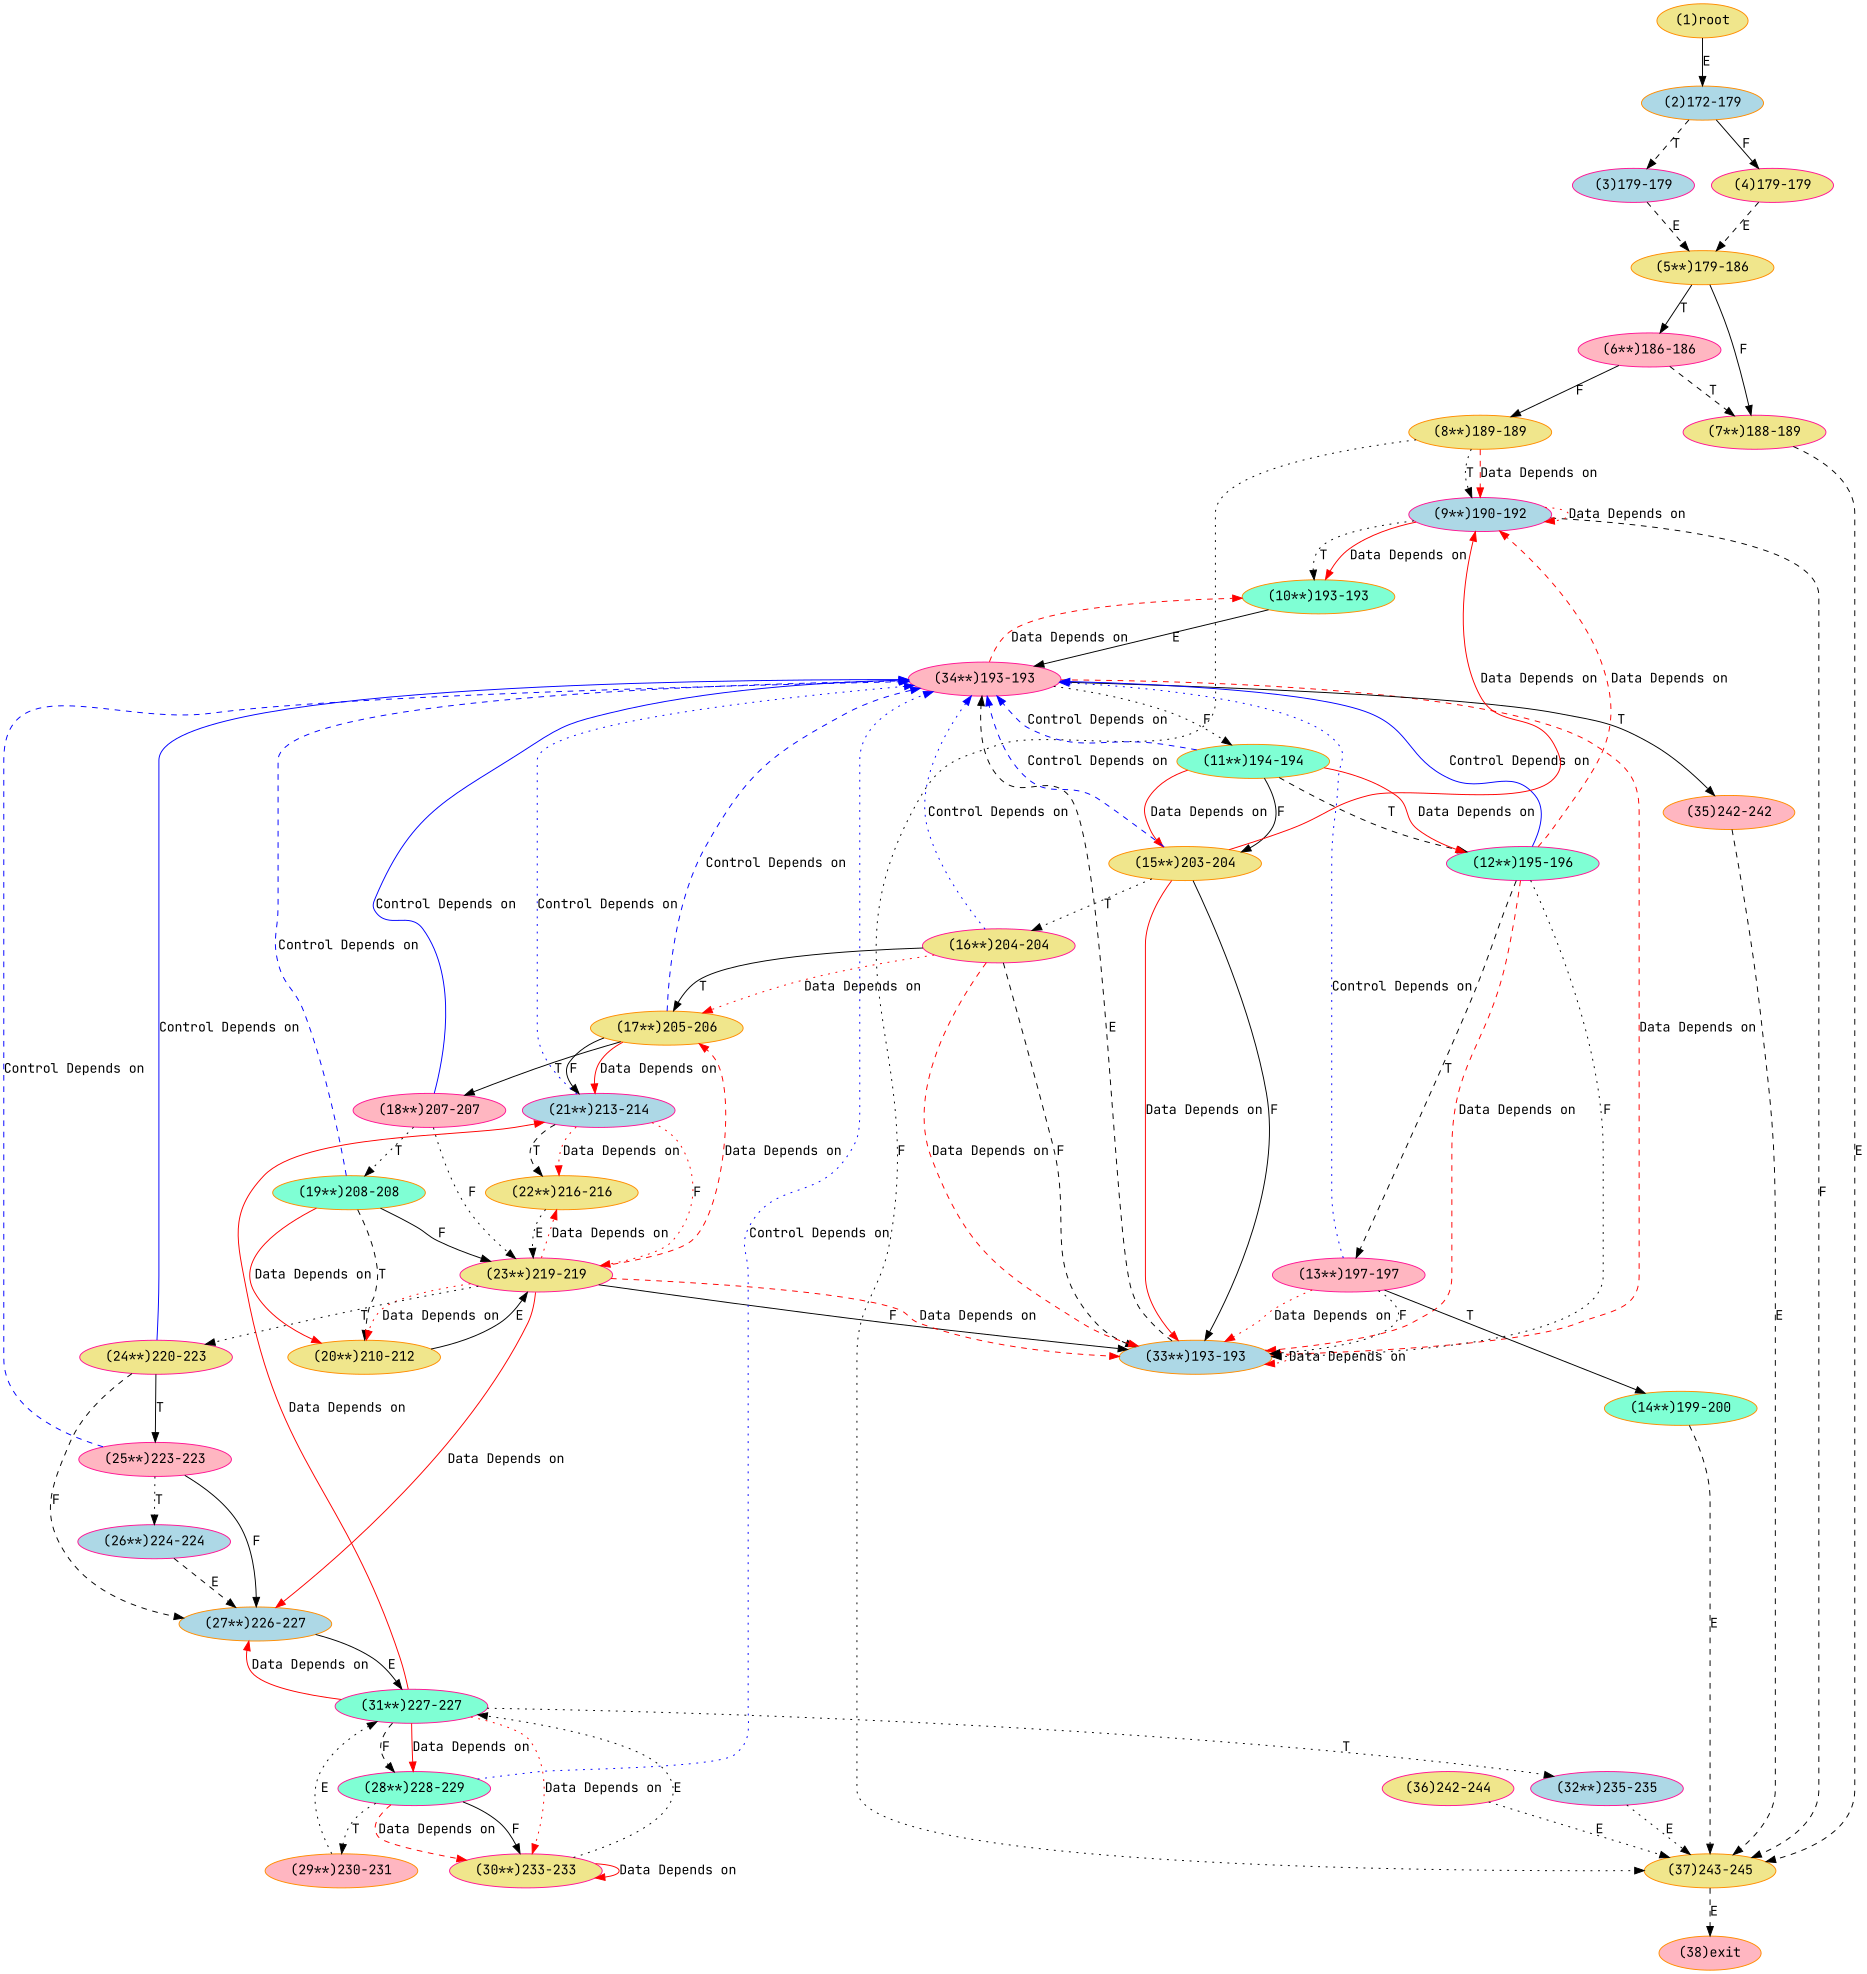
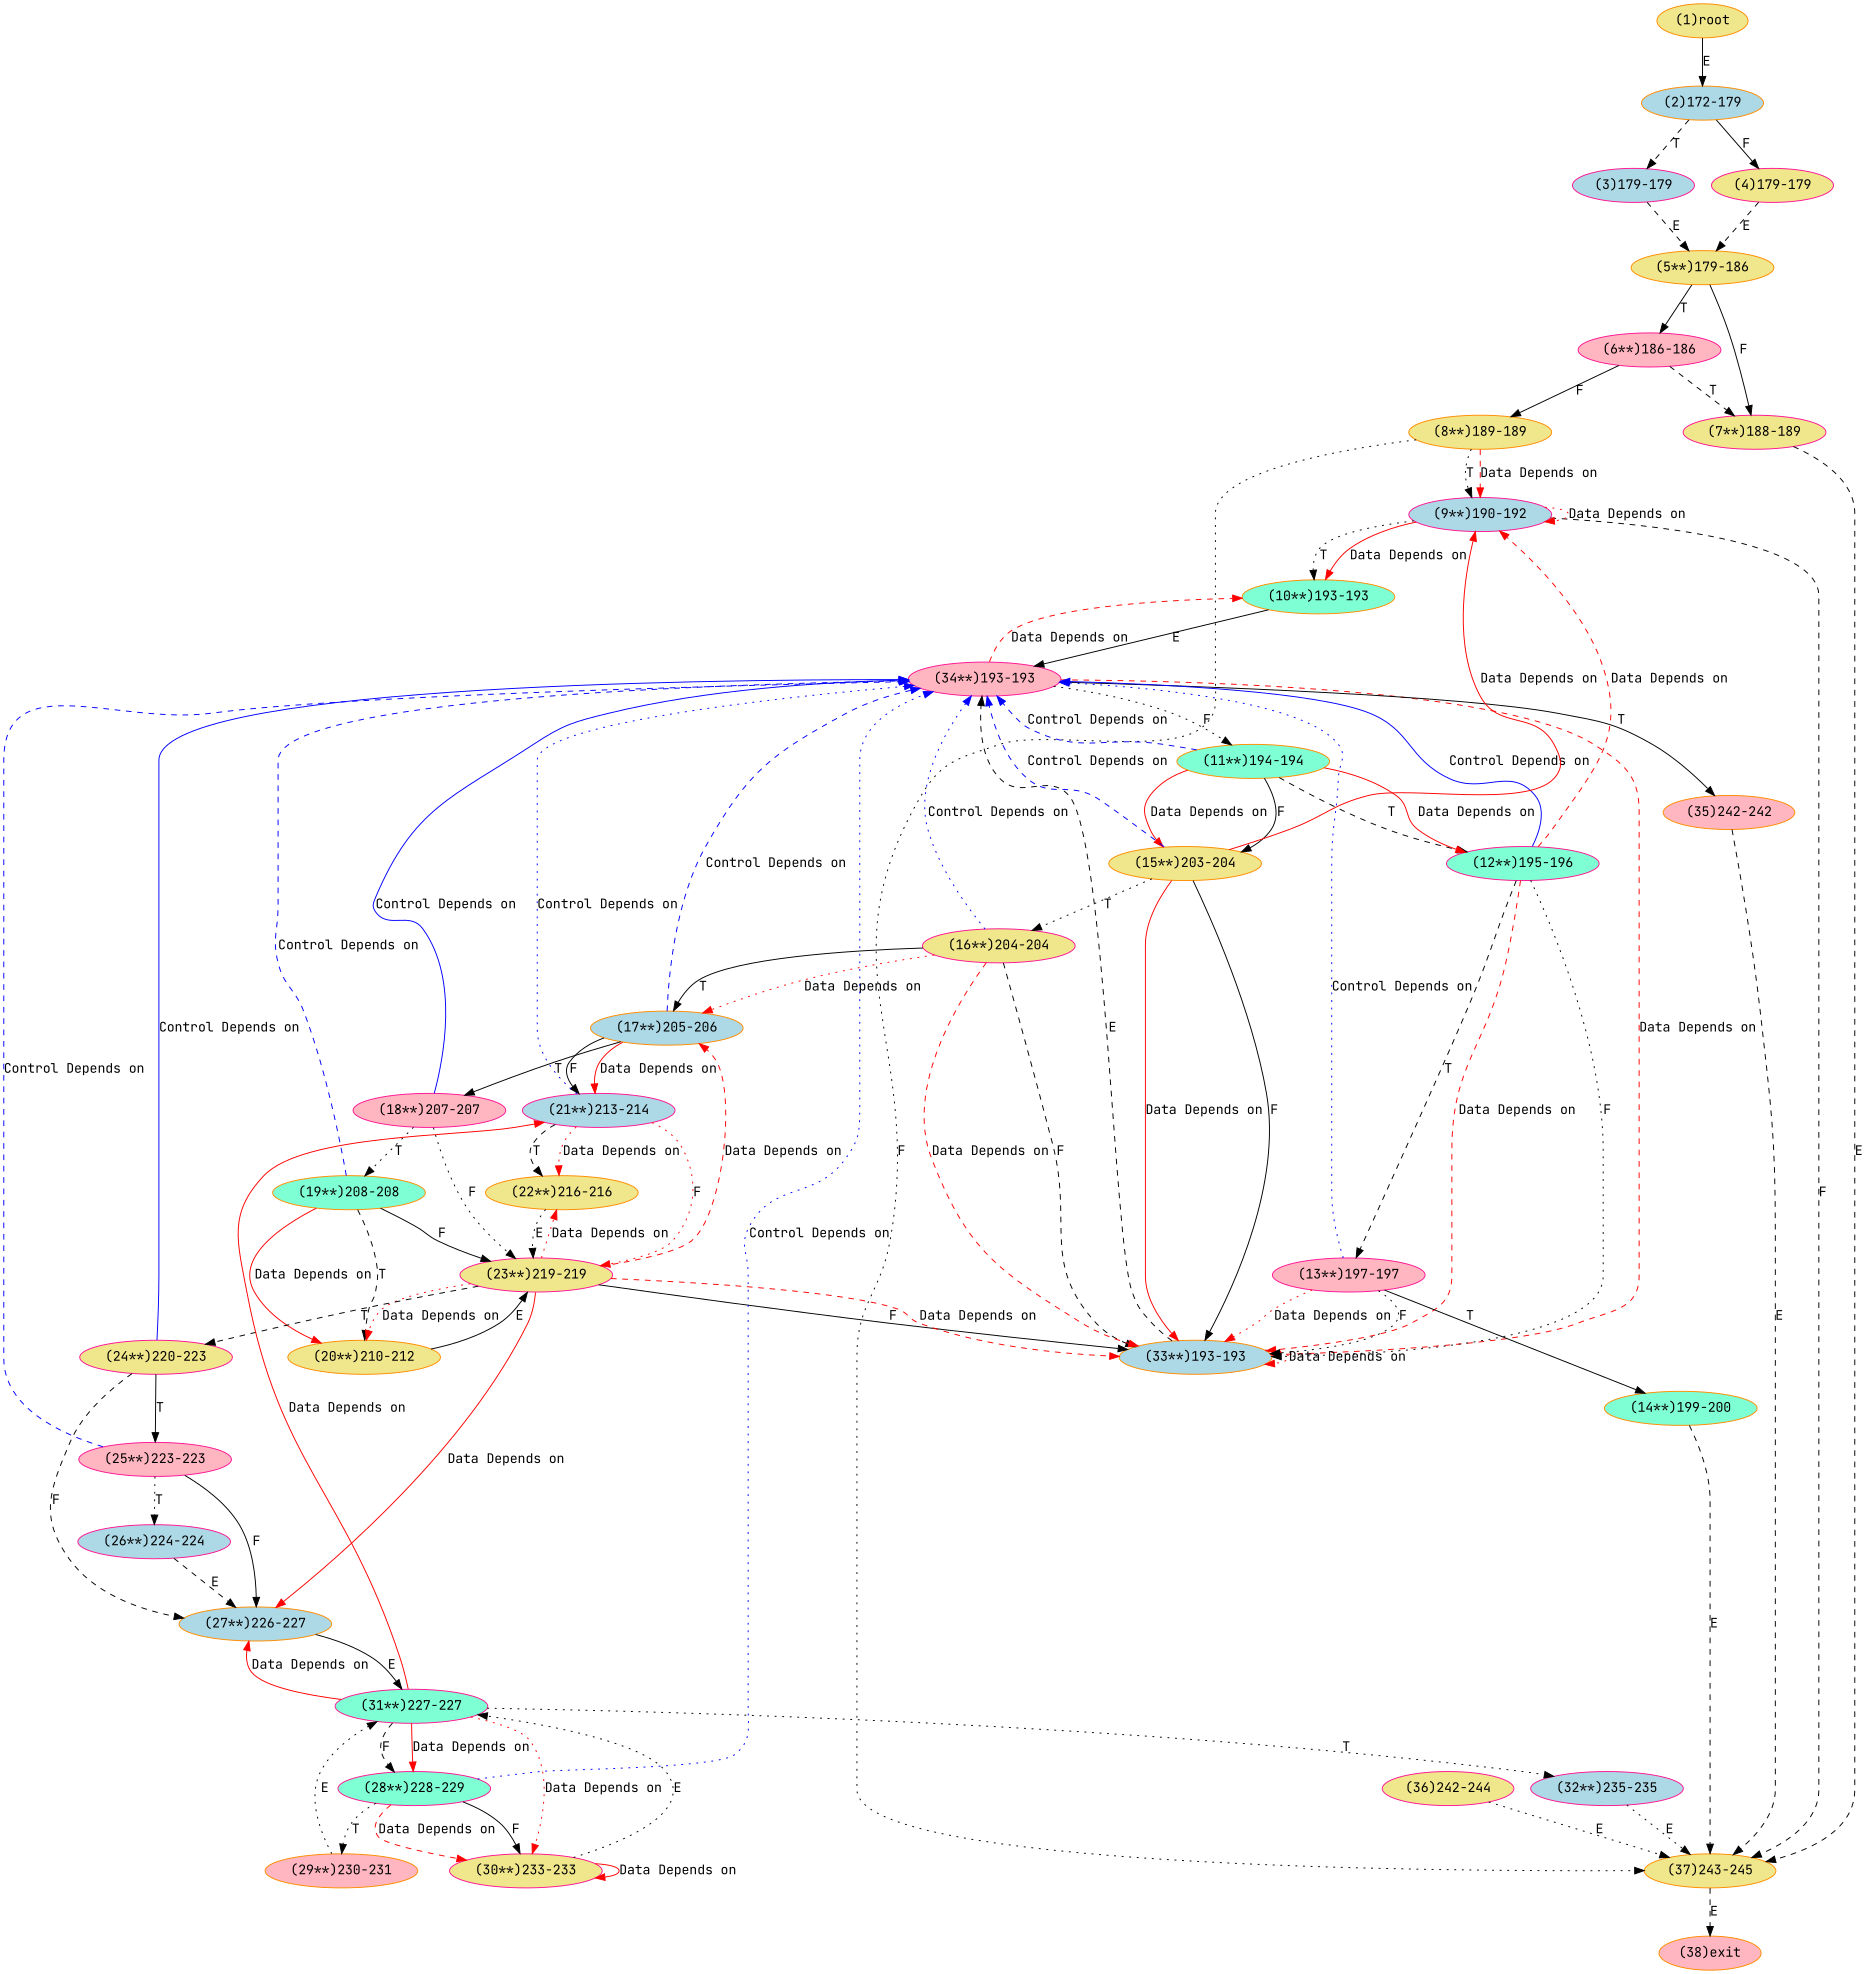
(667, 1028) -> (667, 1028)
(346, 1312) -> (346, 1312)
